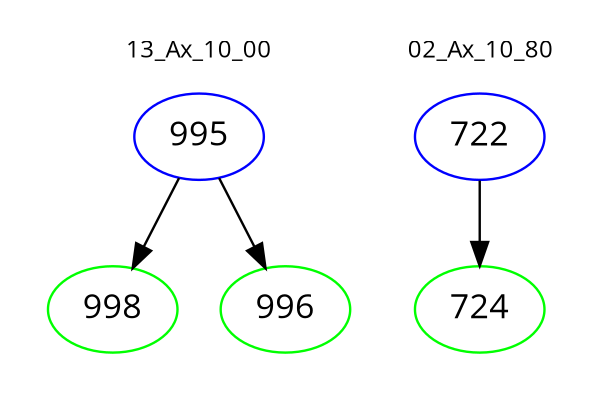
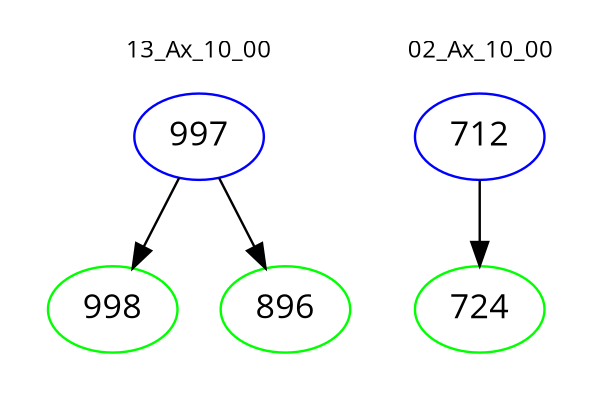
(481, 52) -> (481, 52)
(199, 137) -> (199, 137)
(480, 137) -> (480, 137)
(285, 309) -> (285, 309)
